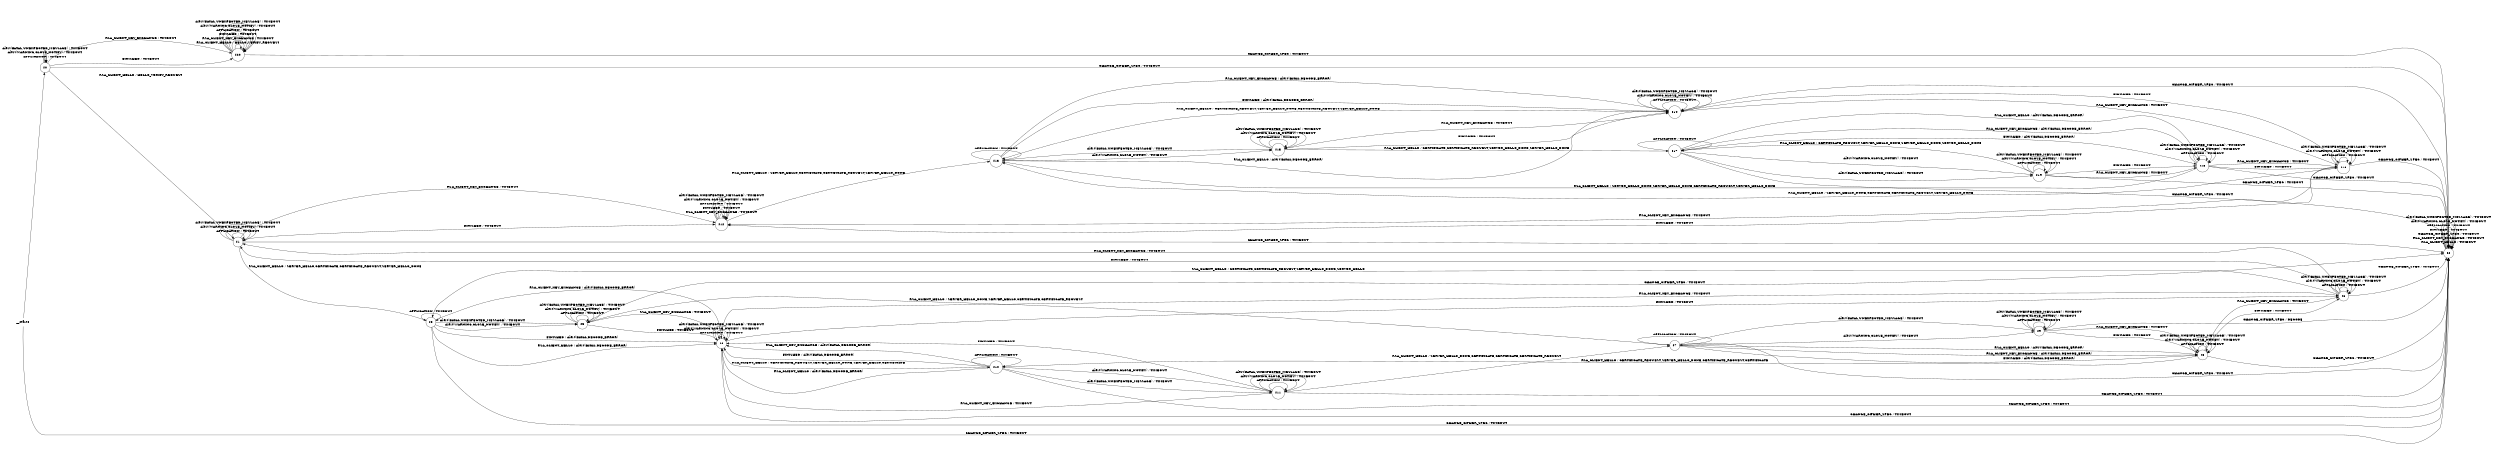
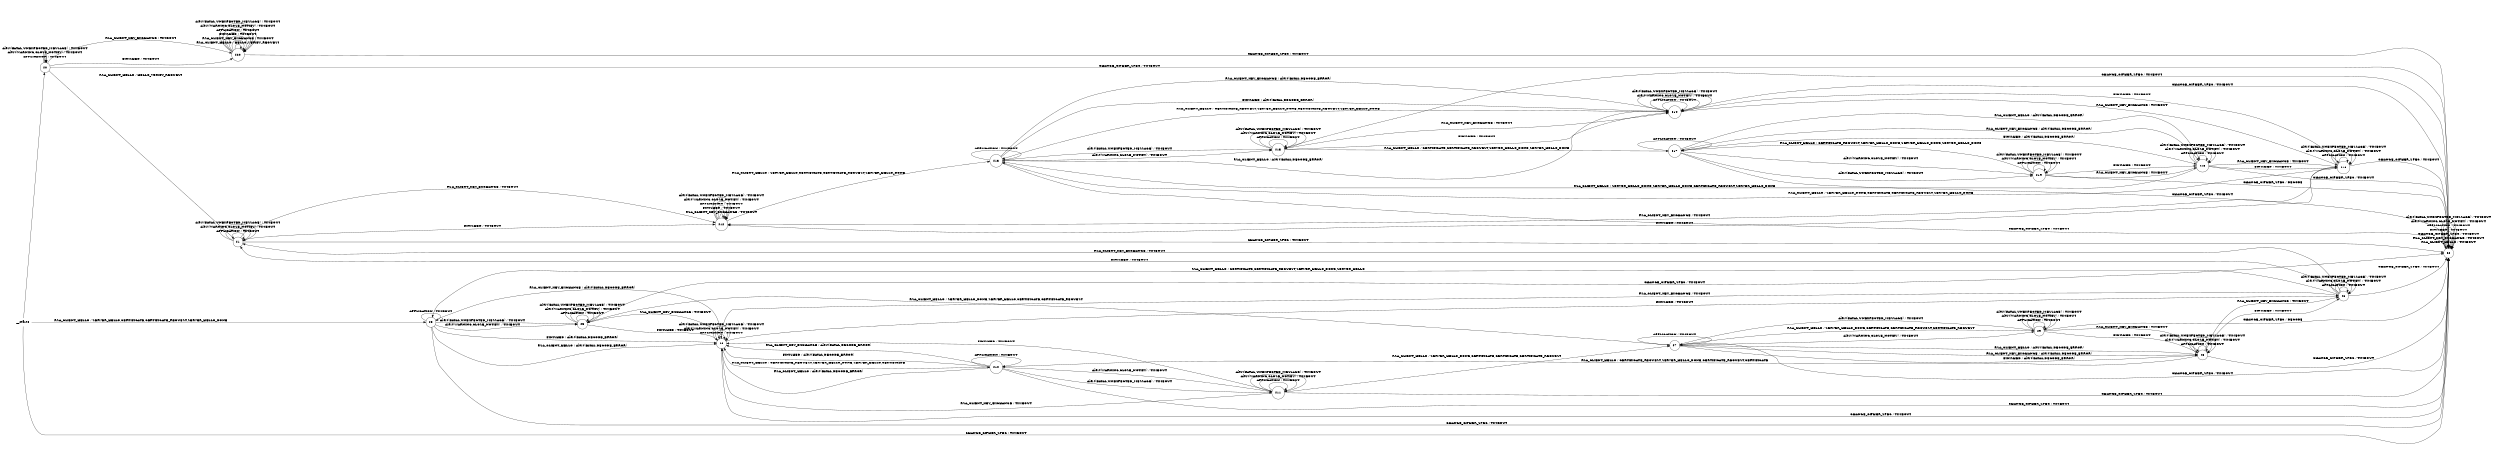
none -> (1929, 76)
(2273, 182) -> (2273, 182)
none -> (1687, 223)
(321, 303) -> (228, 322)
none -> (1858, 331)
